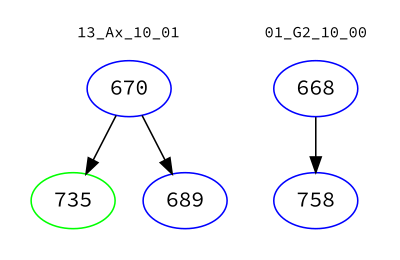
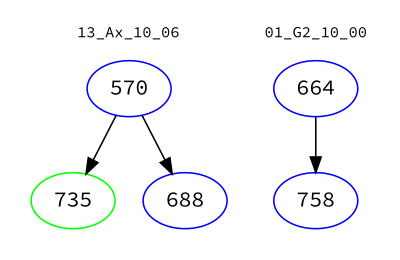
(129, 33) -> (129, 33)
(129, 89) -> (129, 89)
(316, 89) -> (316, 89)
(185, 201) -> (185, 201)
